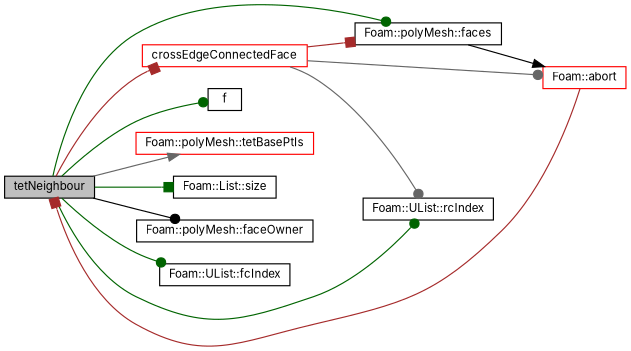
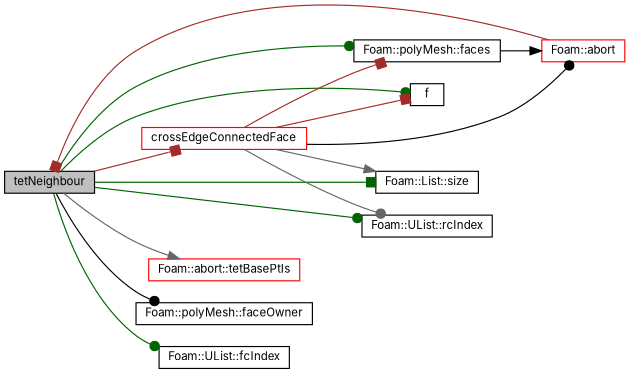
(420, 68) -> (445, 133)
none -> (337, 114)
(225, 143) -> (224, 270)
none -> (320, 159)
